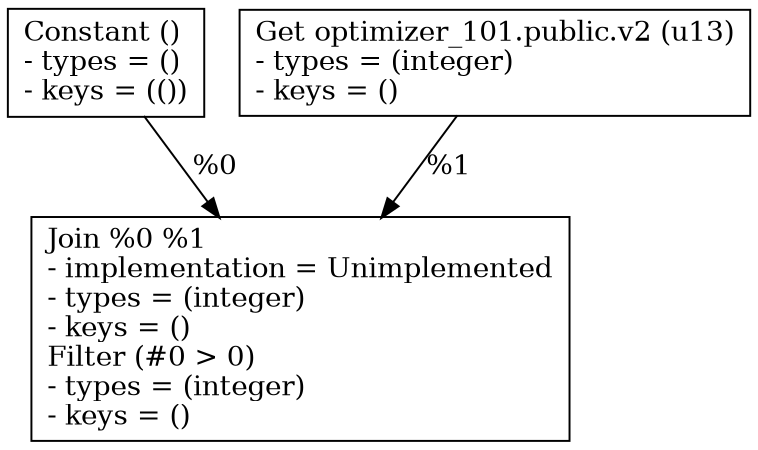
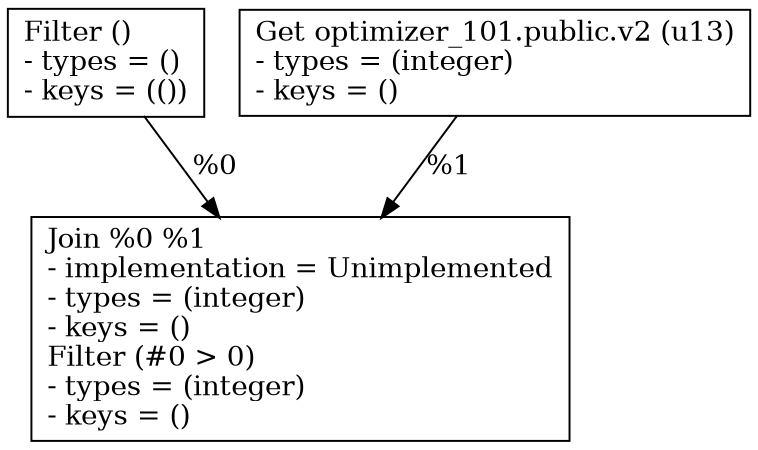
(106, 63) -> (106, 63)
